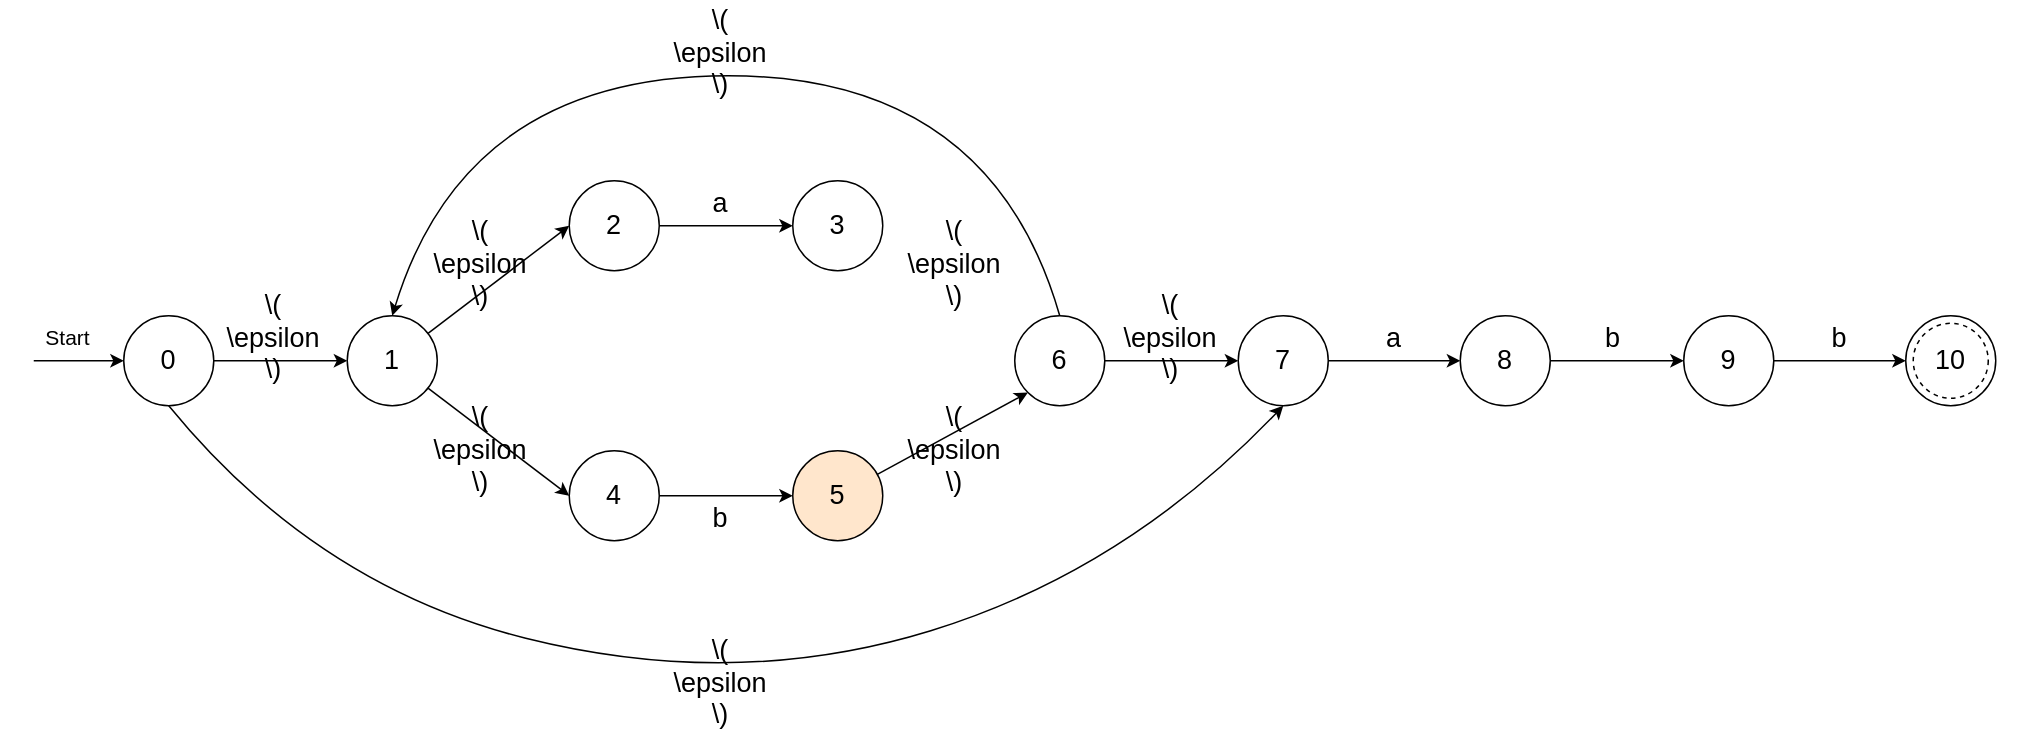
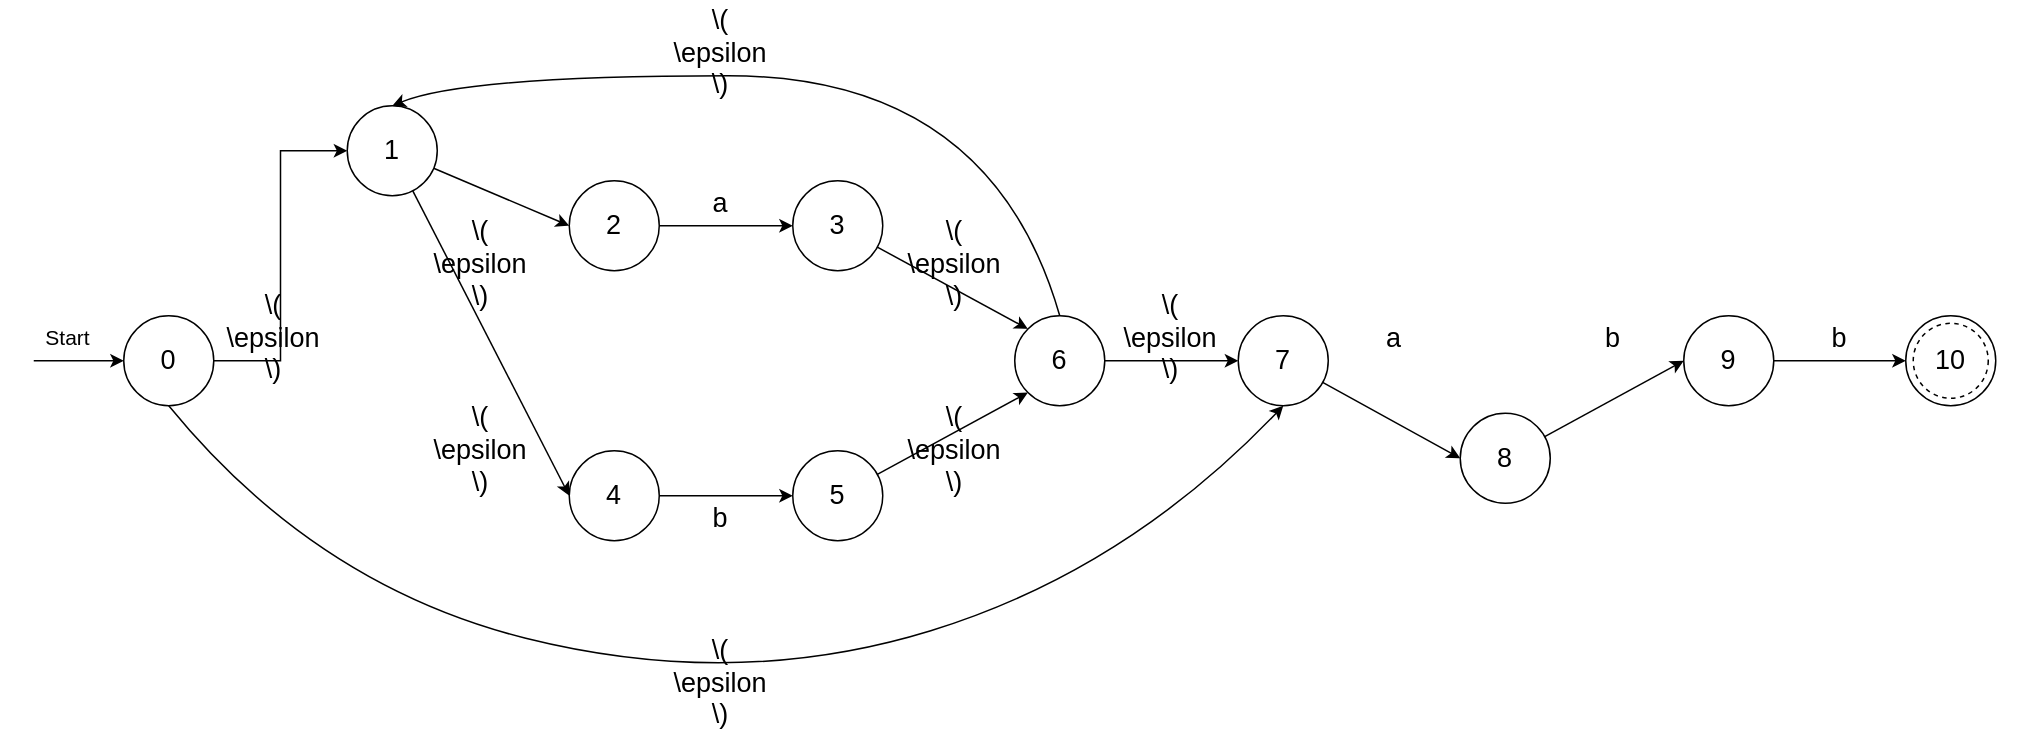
none -> (948, 286)
(392, 361) -> (392, 151)
(1505, 361) -> (1505, 458)
(838, 496) -> (838, 496)
